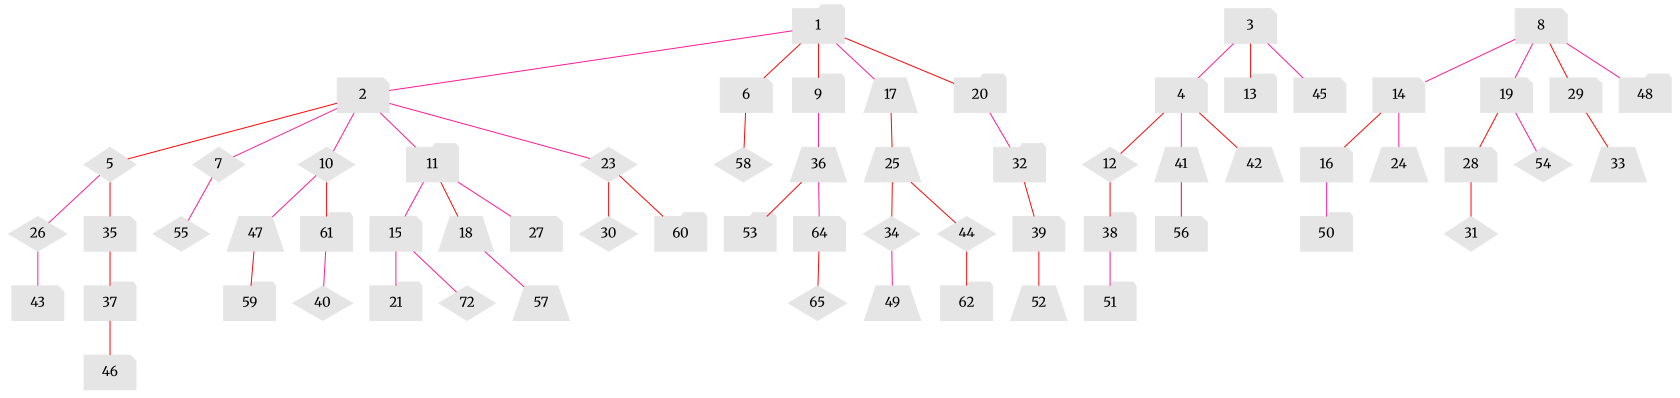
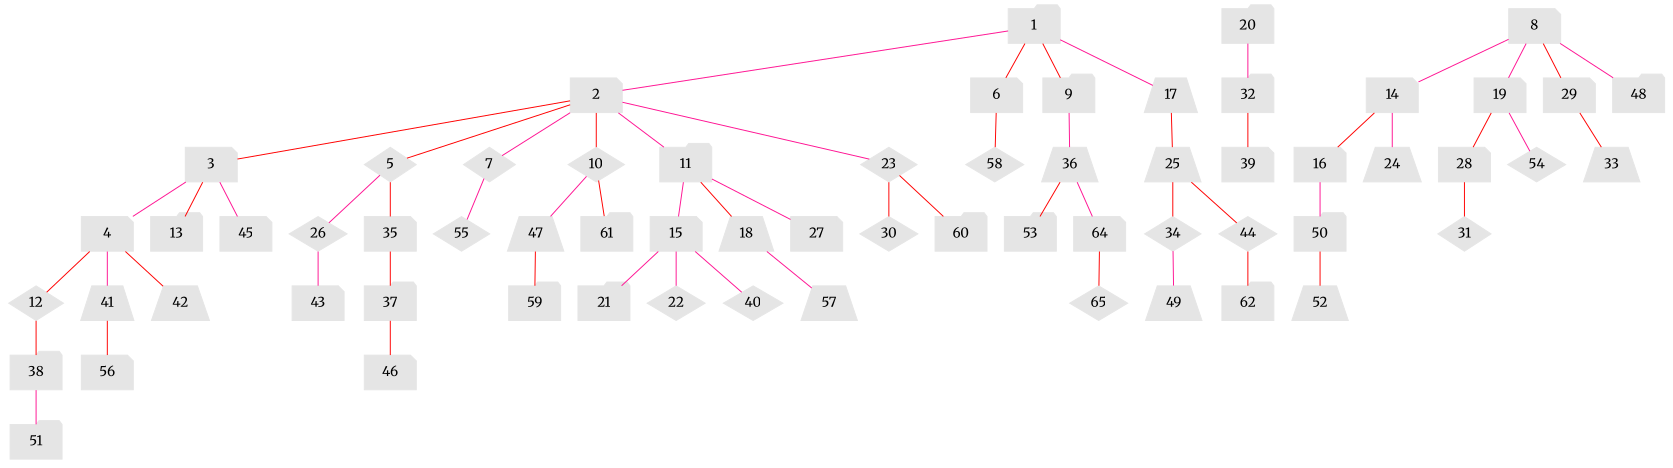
(899, 61) -> none
none -> (404, 130)
(344, 132) -> (596, 130)
(325, 269) -> (718, 272)
(1039, 269) -> (1320, 269)
(467, 303) -> (676, 303)
